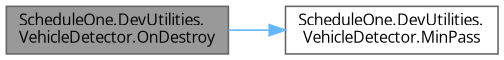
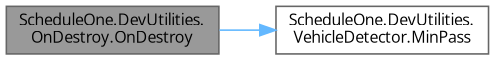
(117, 30) -> (113, 30)
